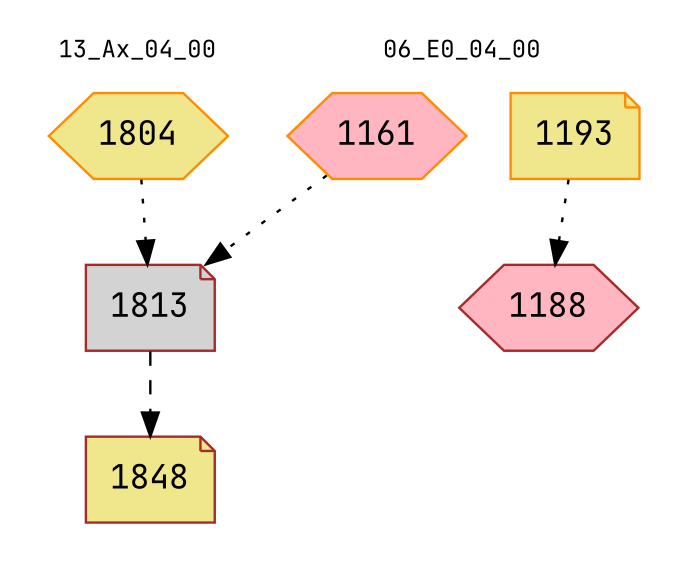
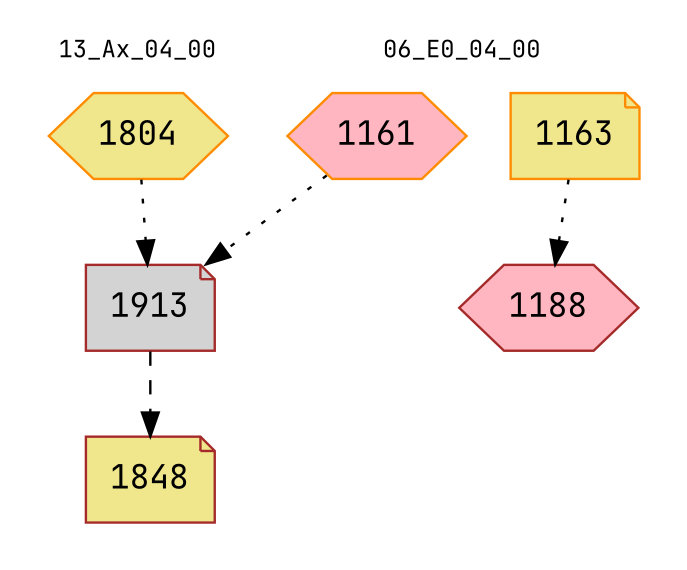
(575, 136) -> (575, 136)
(150, 308) -> (150, 308)
